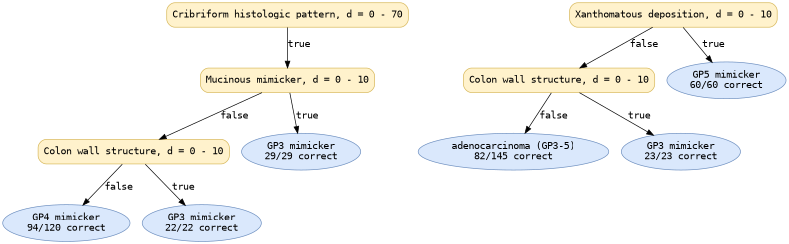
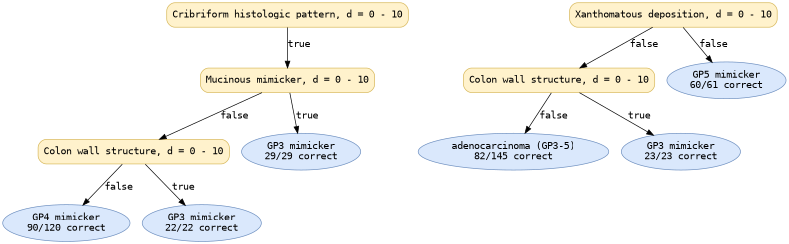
(288, 15) -> (288, 15)
(714, 45) -> (714, 45)
(726, 85) -> (726, 85)
(66, 228) -> (66, 228)
